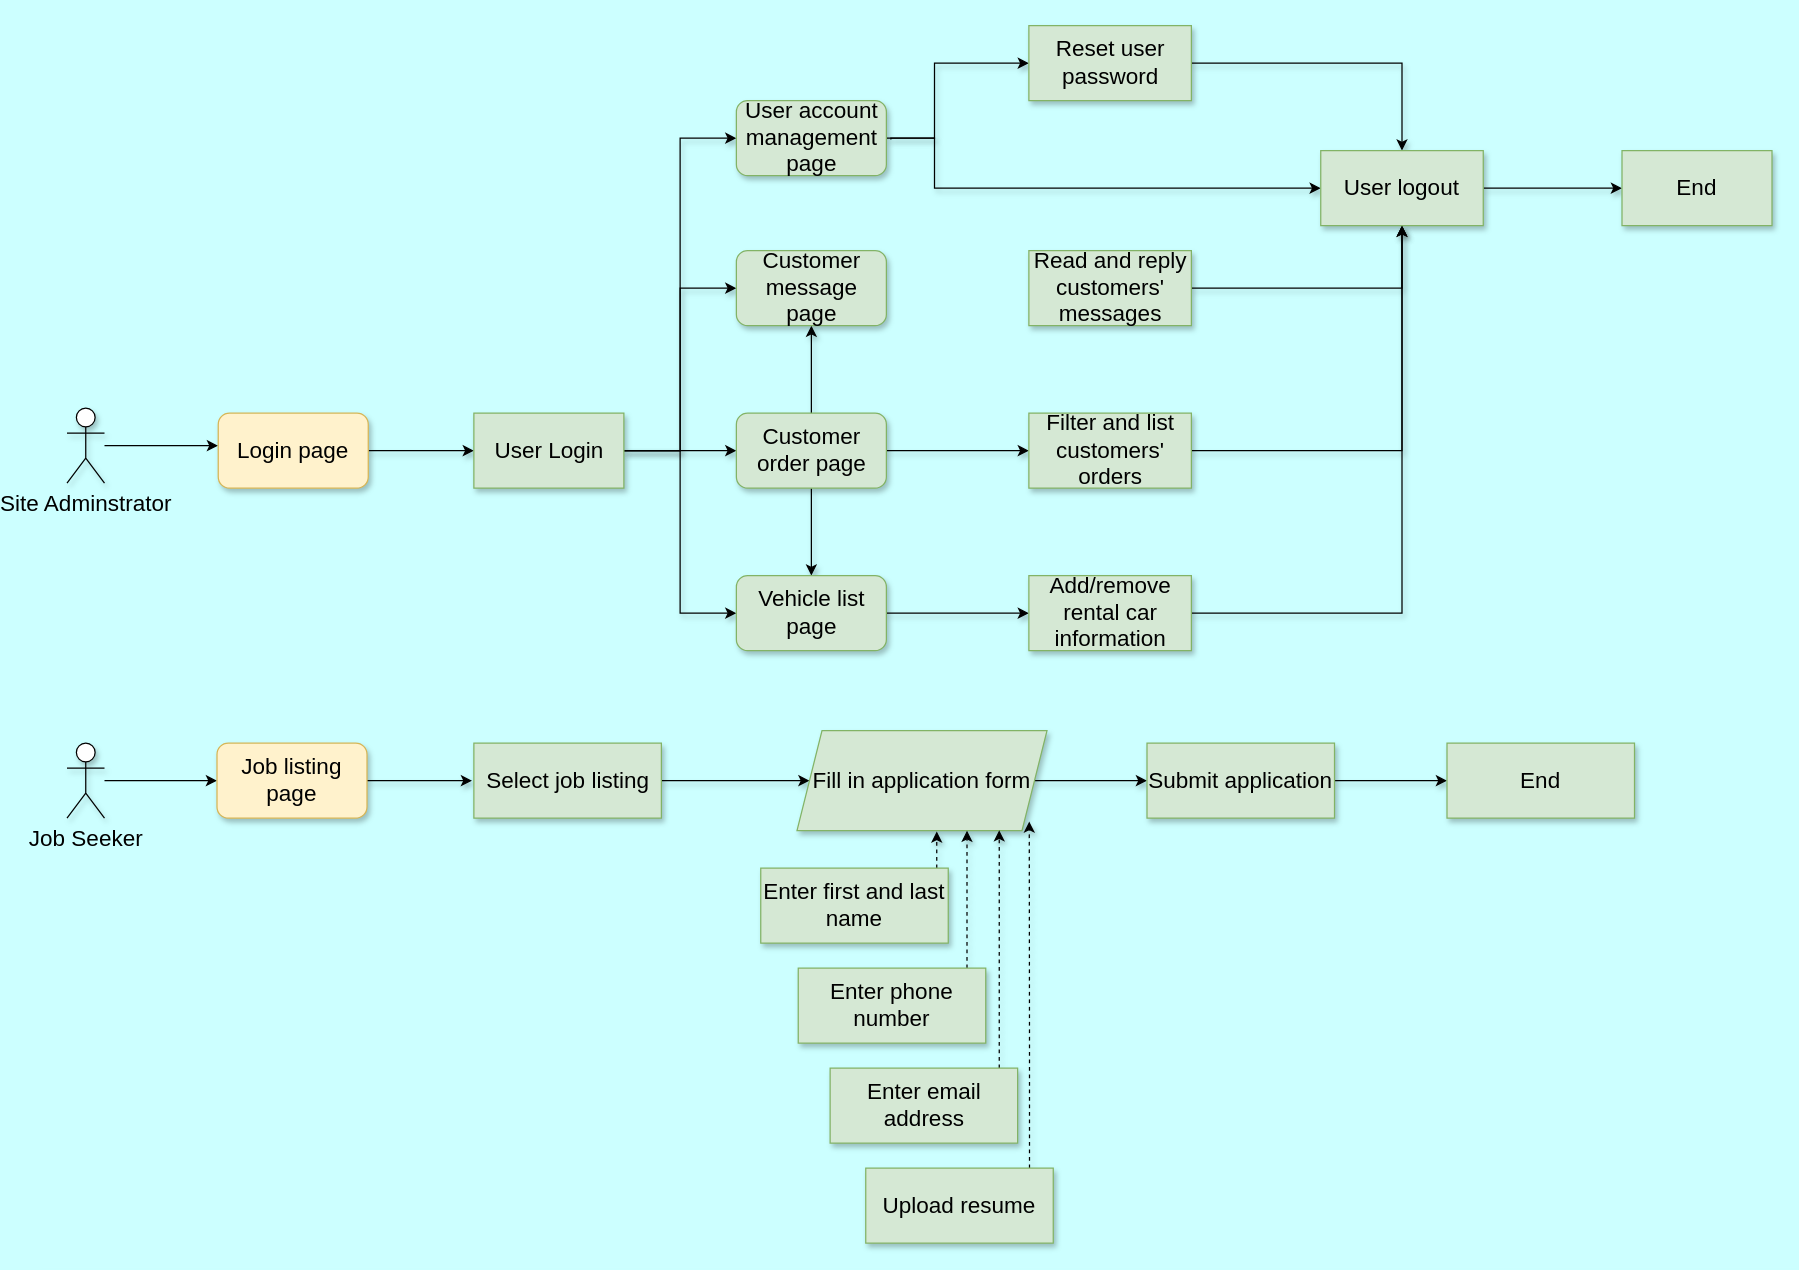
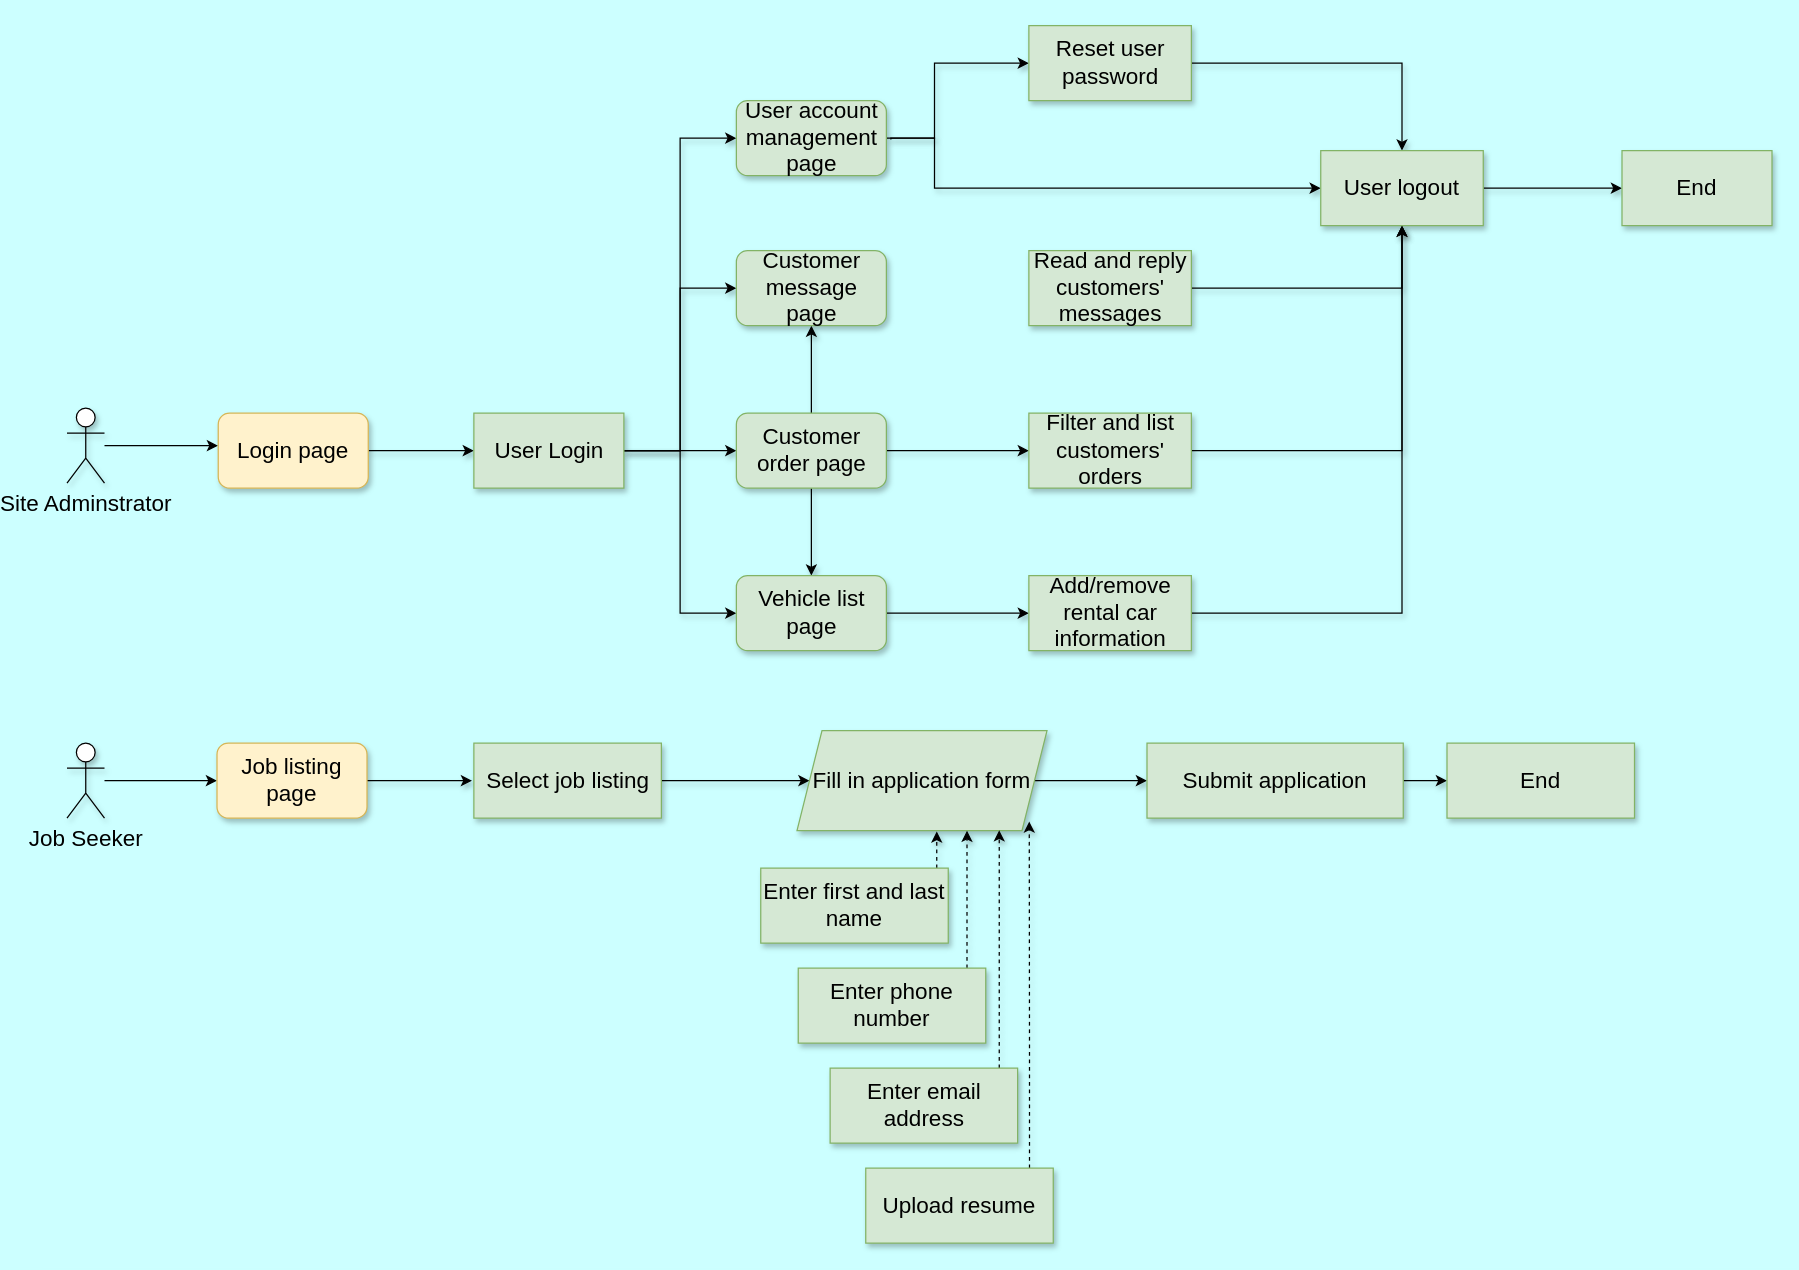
(1241, 781) -> (1275, 781)
